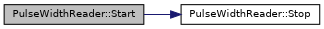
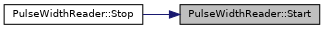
(157, 14) -> (156, 14)
